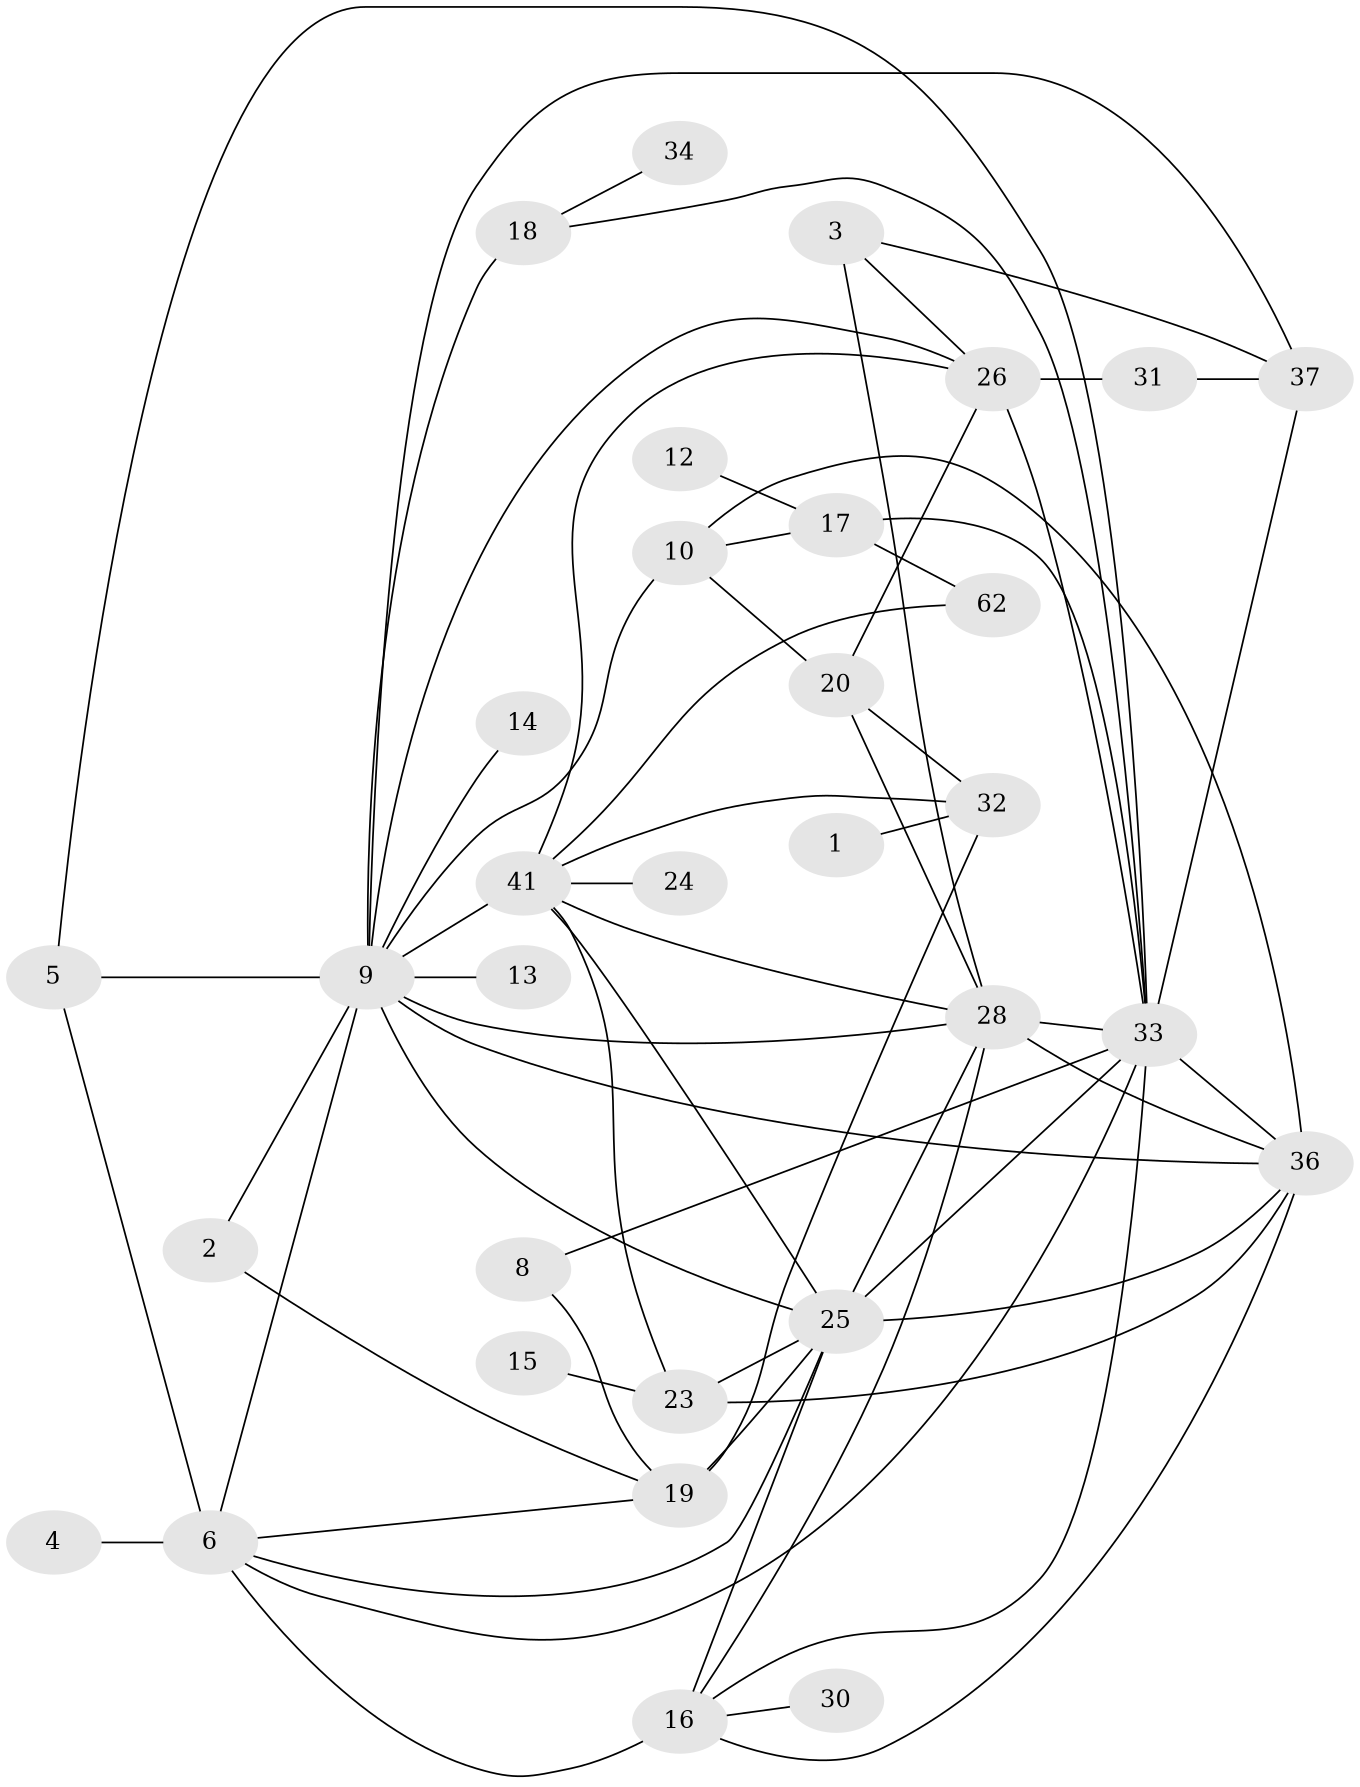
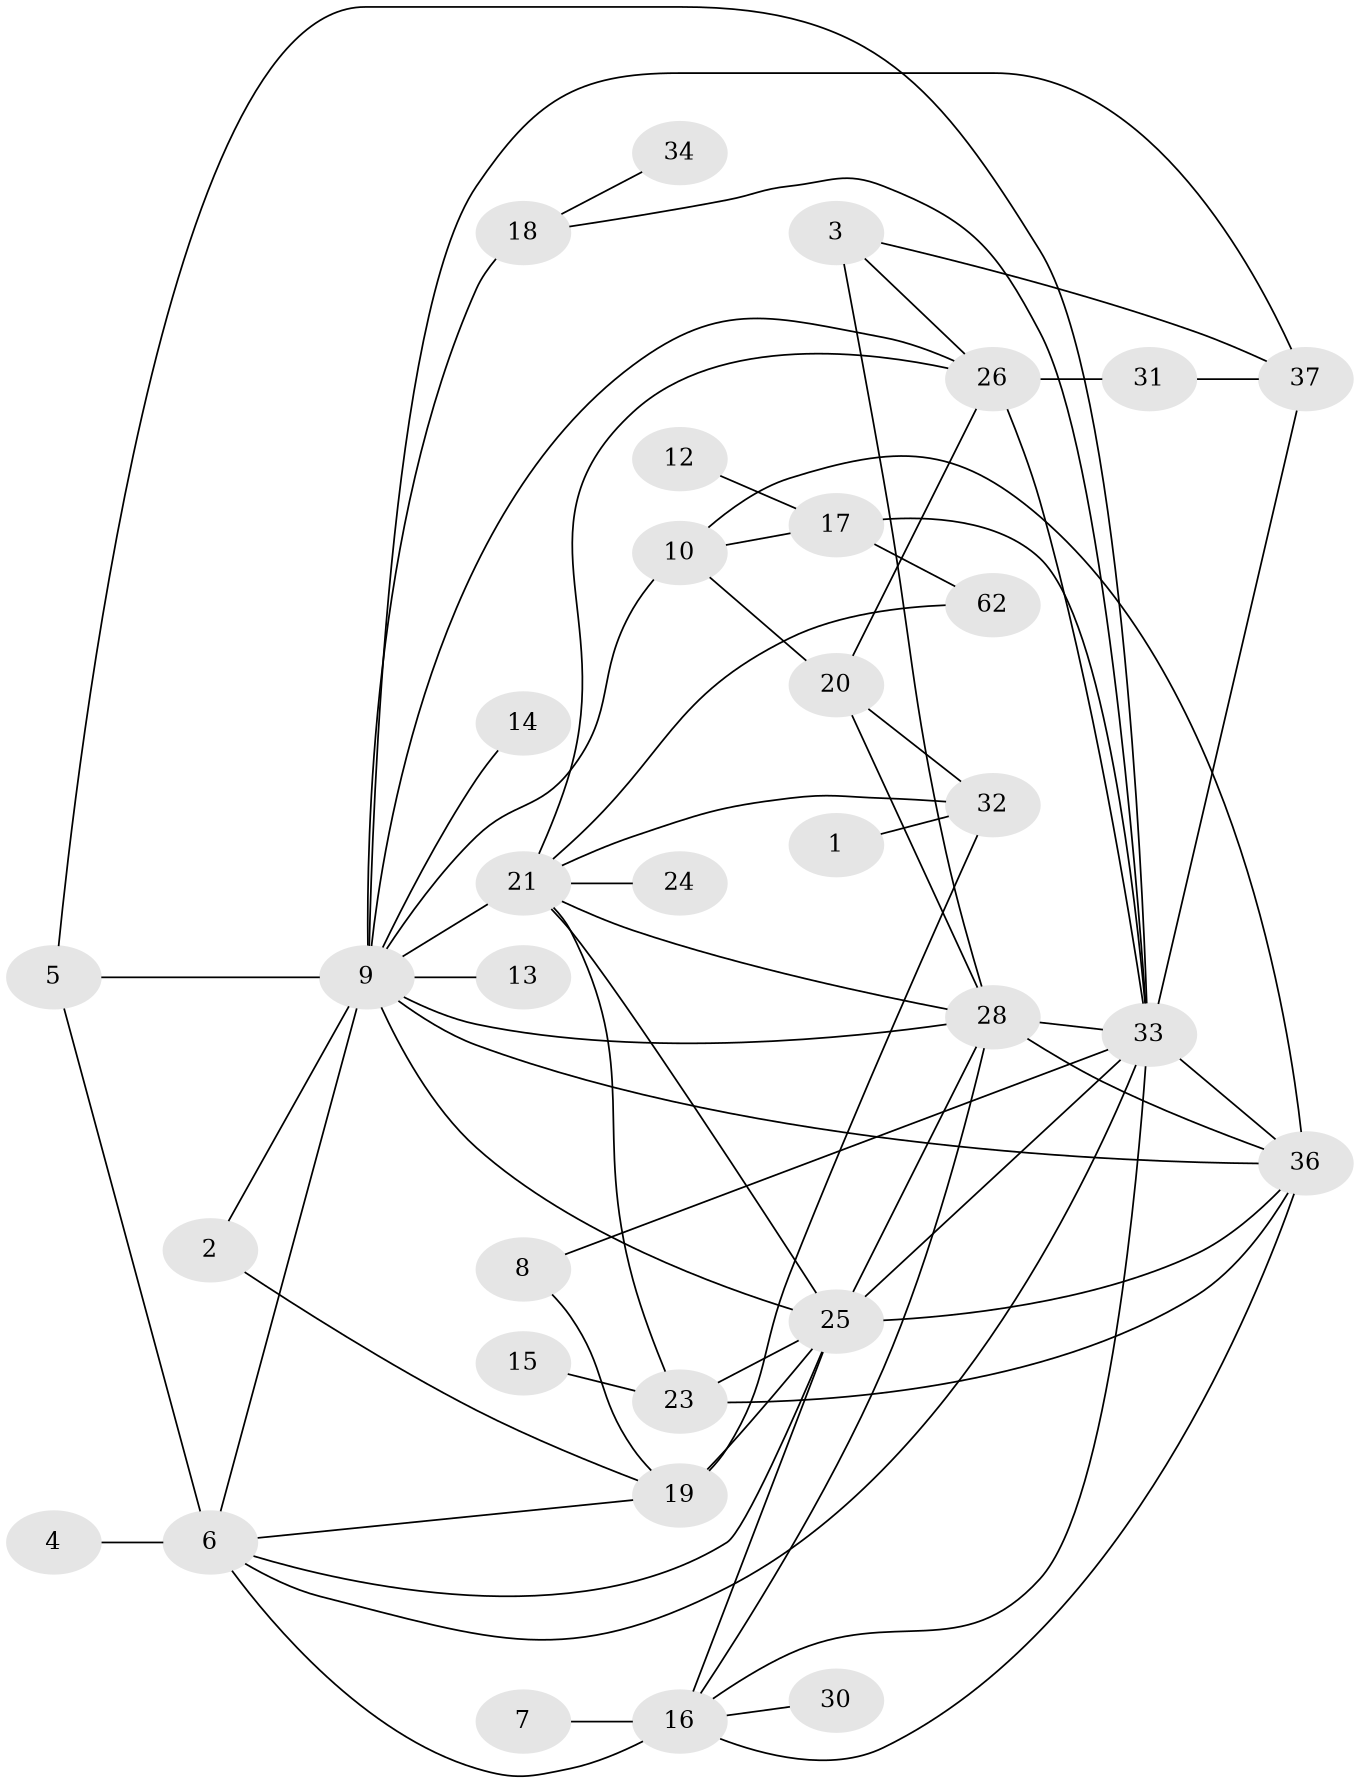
(523, 883) -> (523, 883)
none -> (523, 1722)
